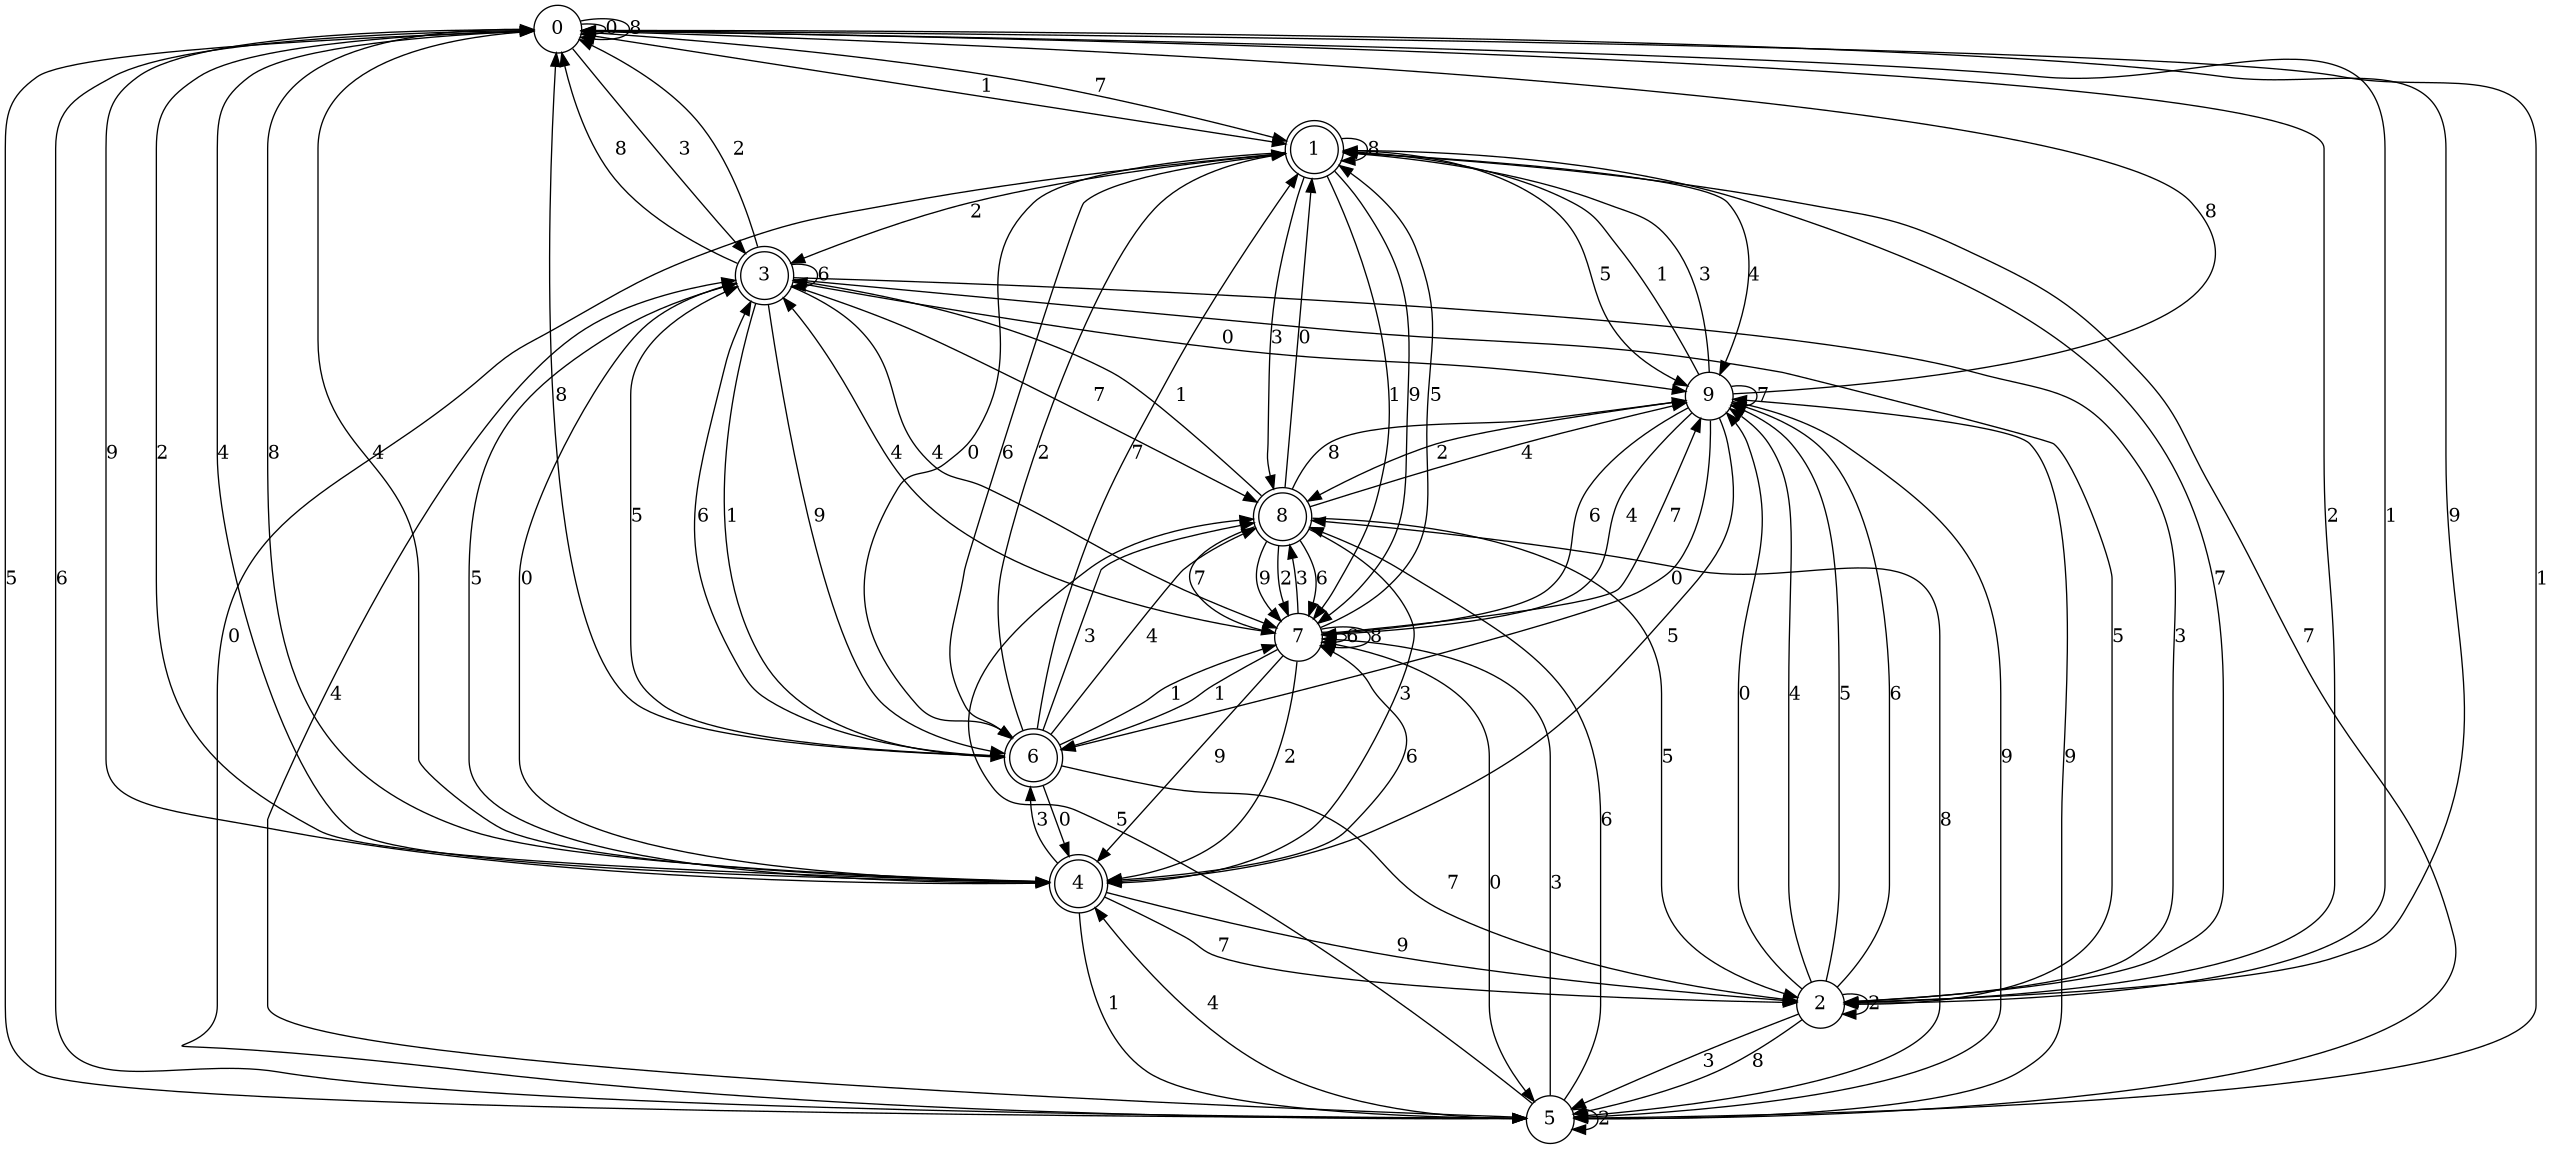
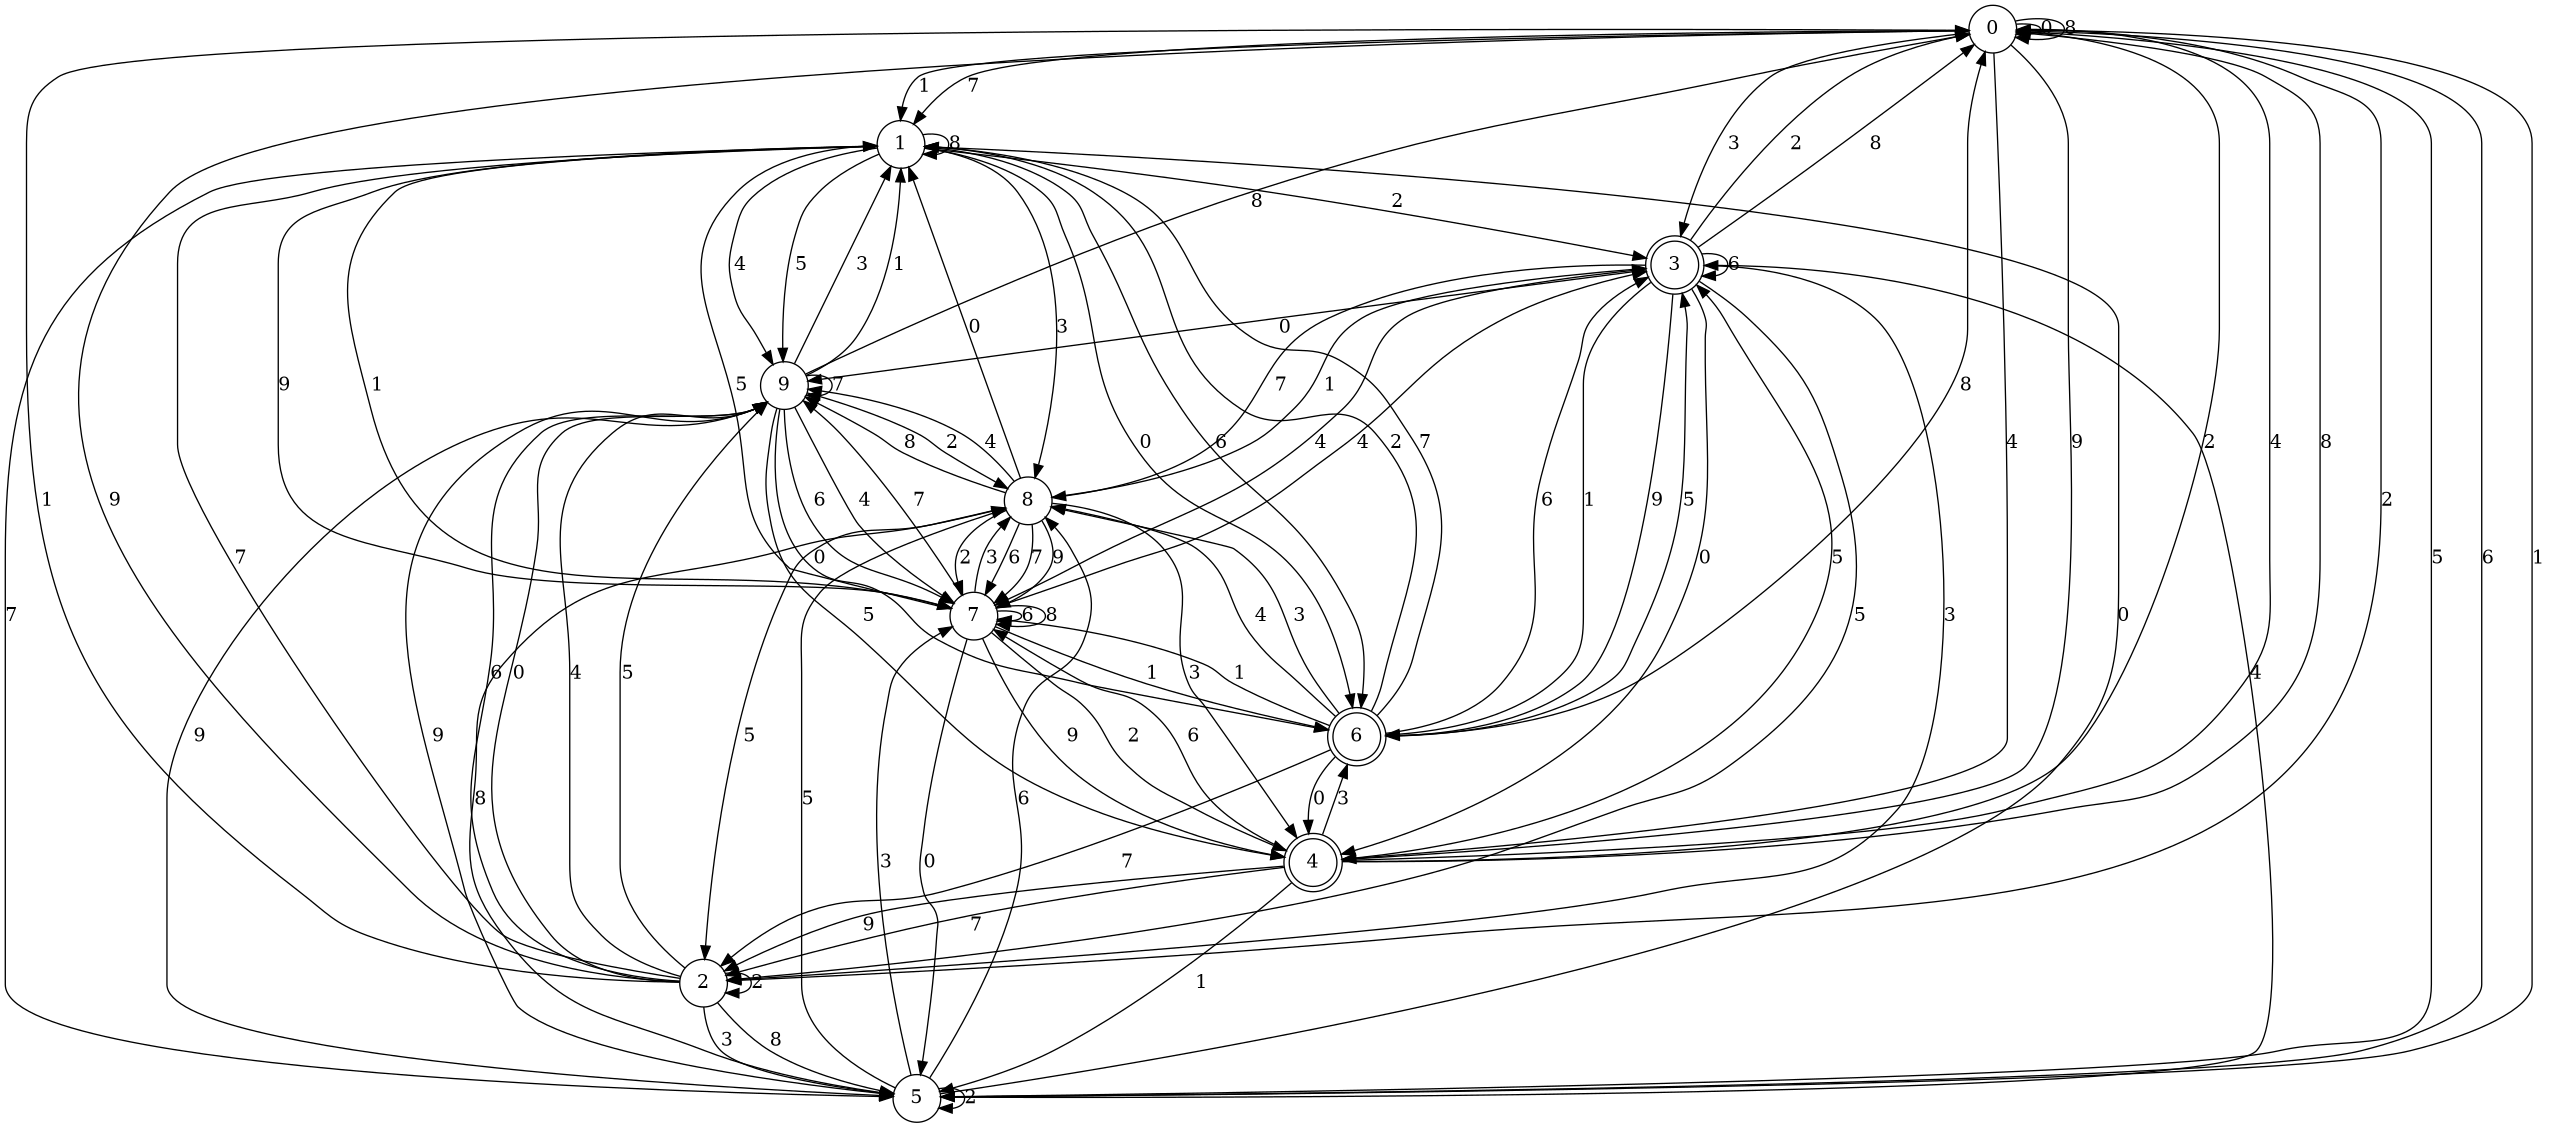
(1314, 150) -> (901, 144)
(1283, 517) -> (1028, 501)
(1287, 1077) -> none
